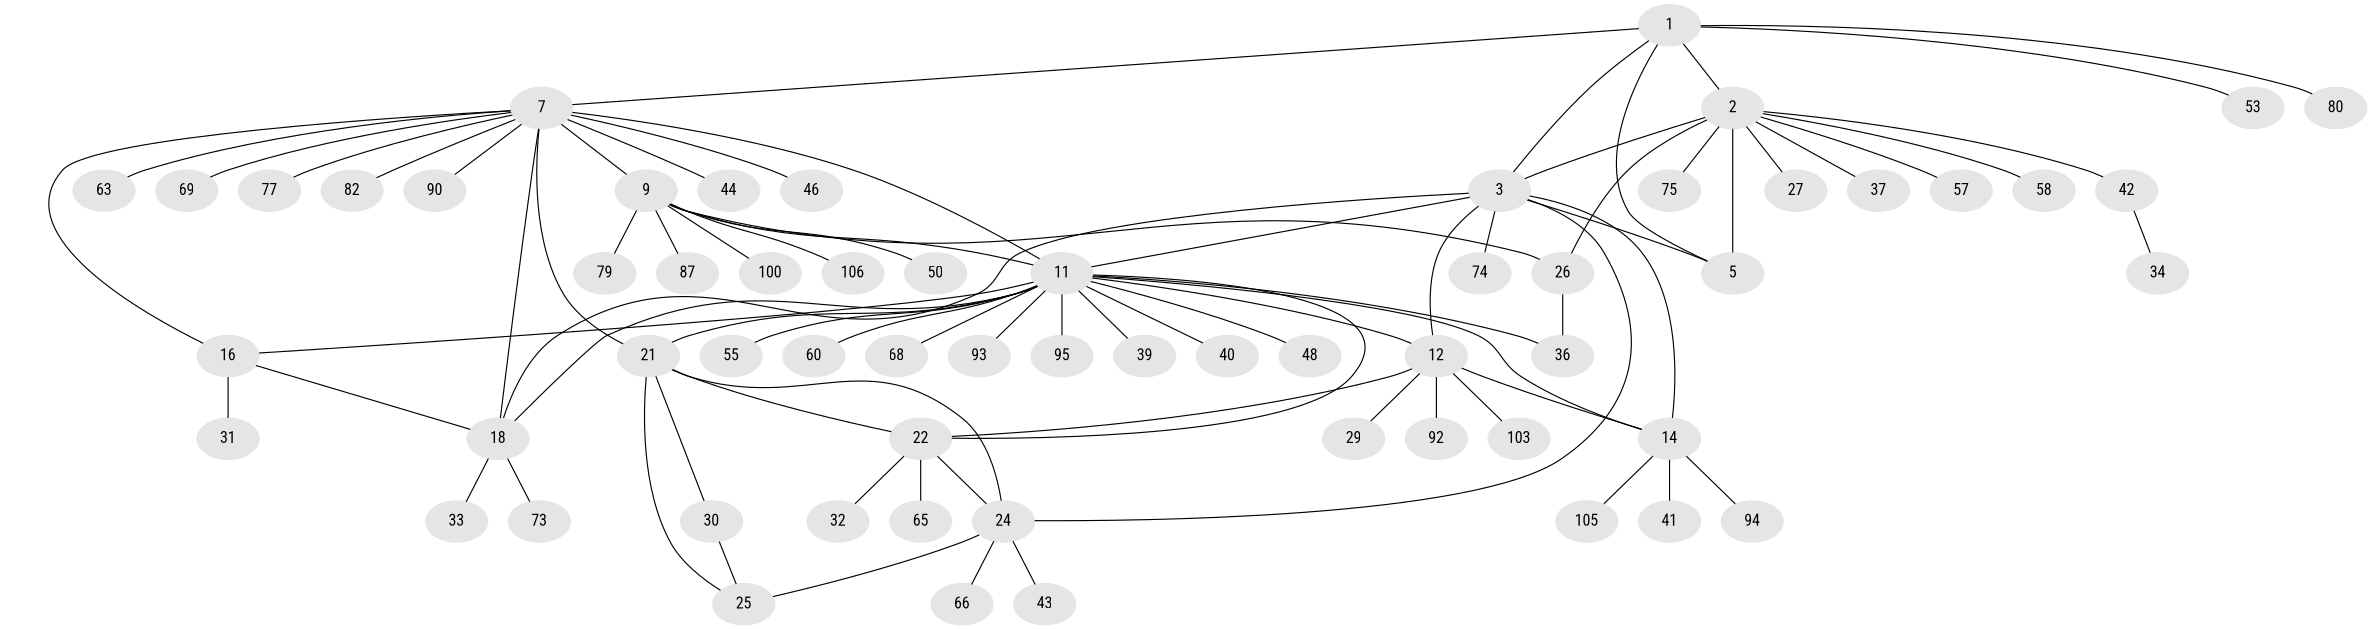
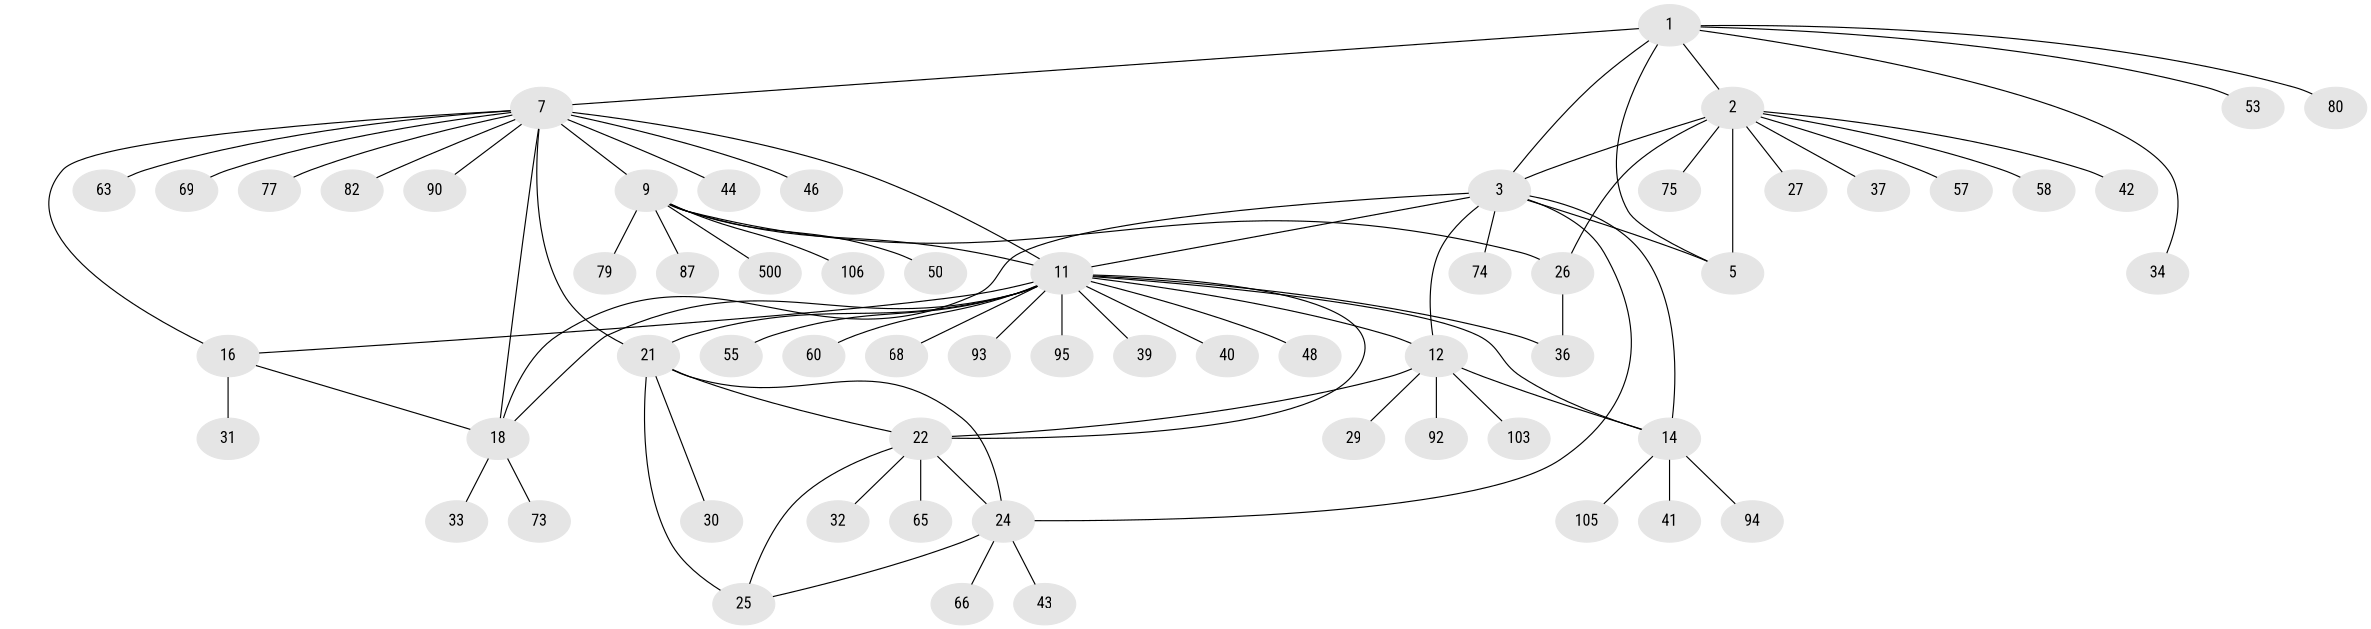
(2142, 232) -> (1985, 86)
(770, 273) -> (770, 273)
(728, 563) -> (802, 496)
